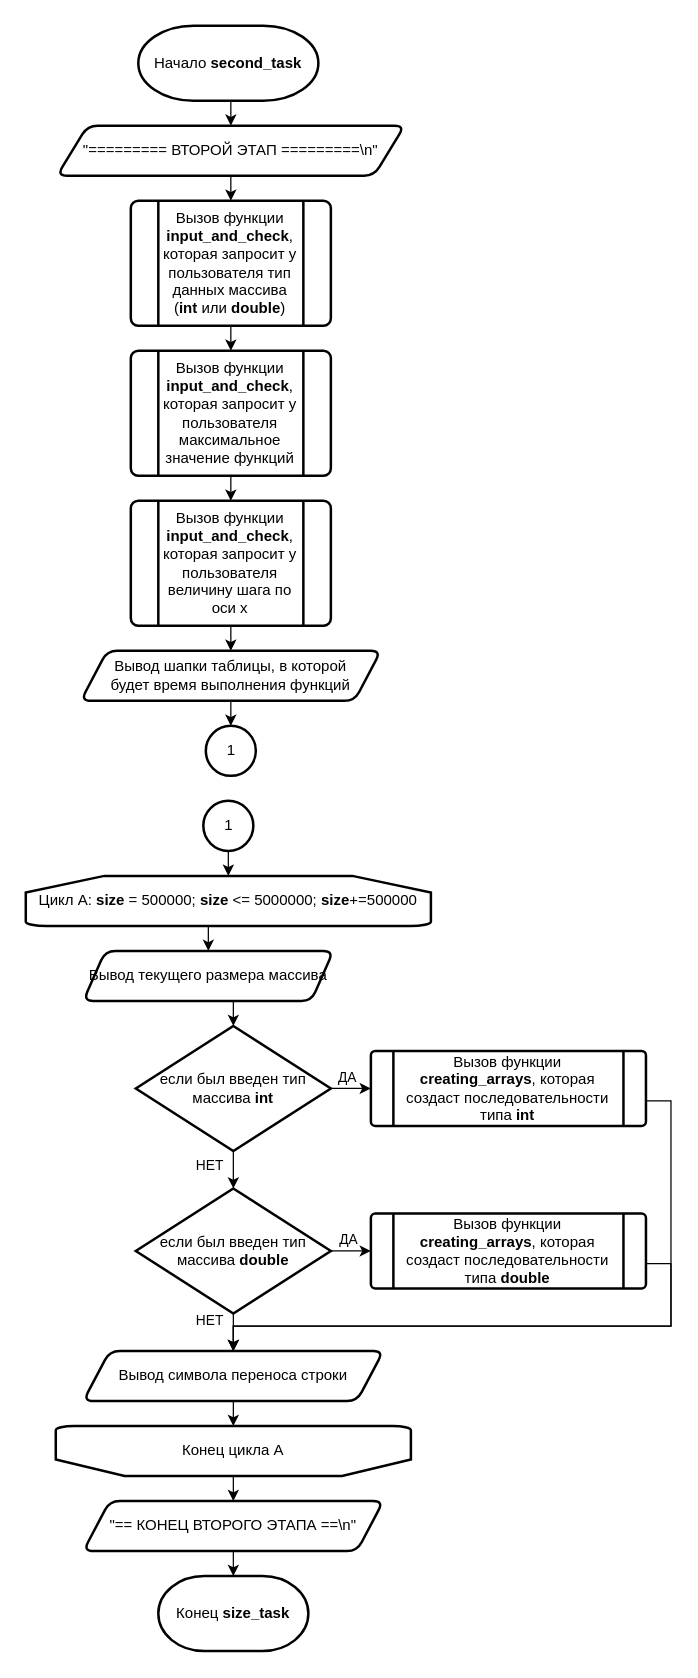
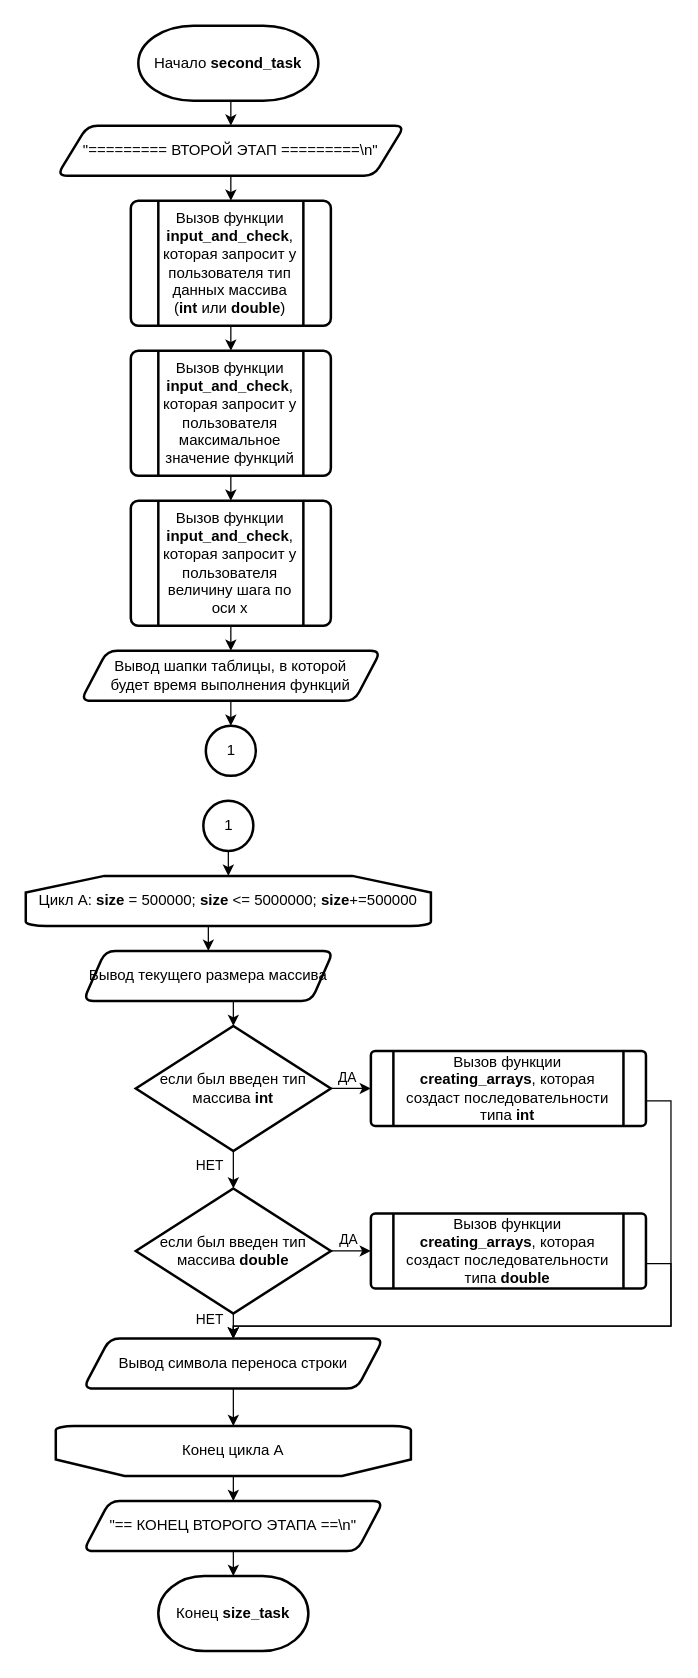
(233, 1376) -> (233, 1363)
